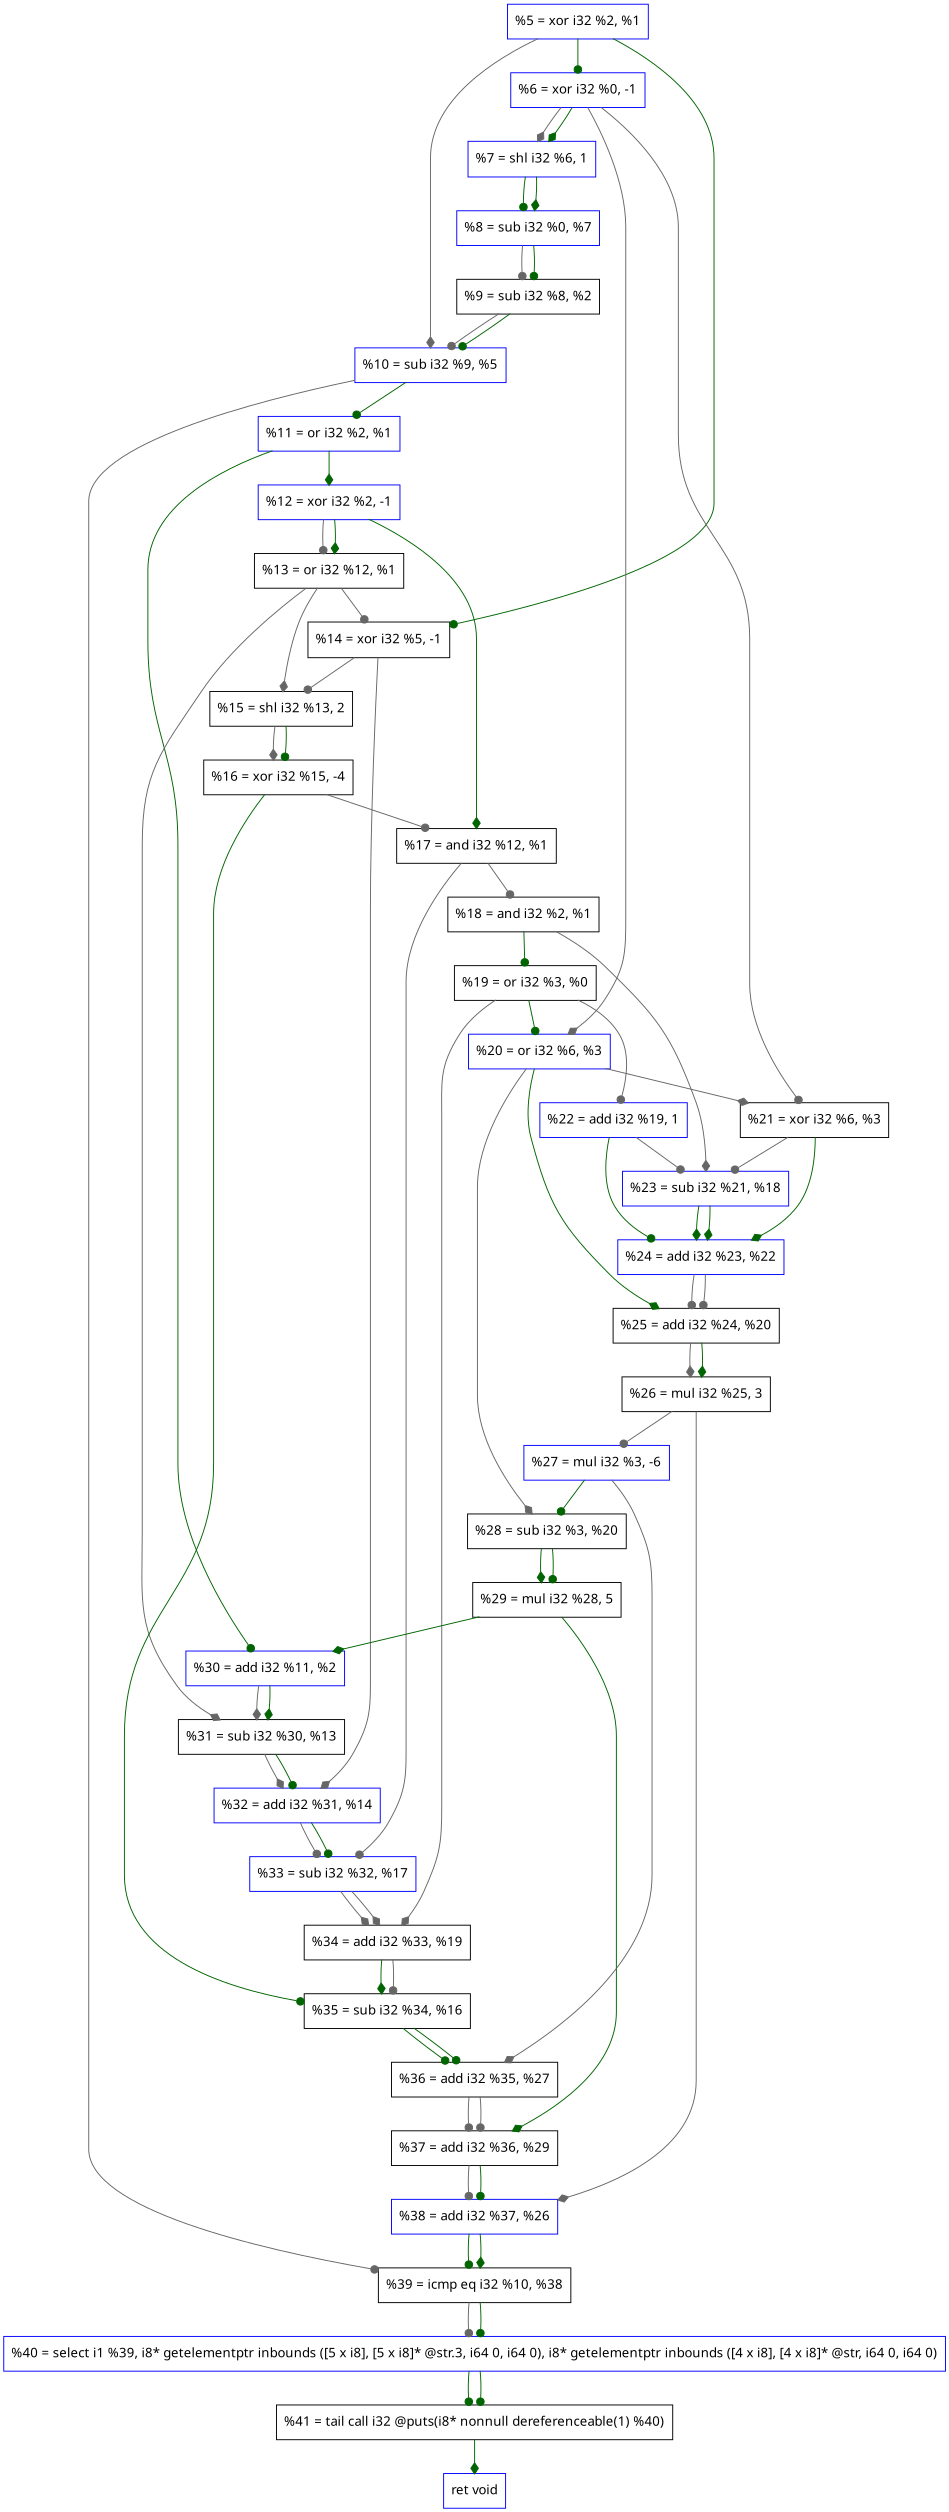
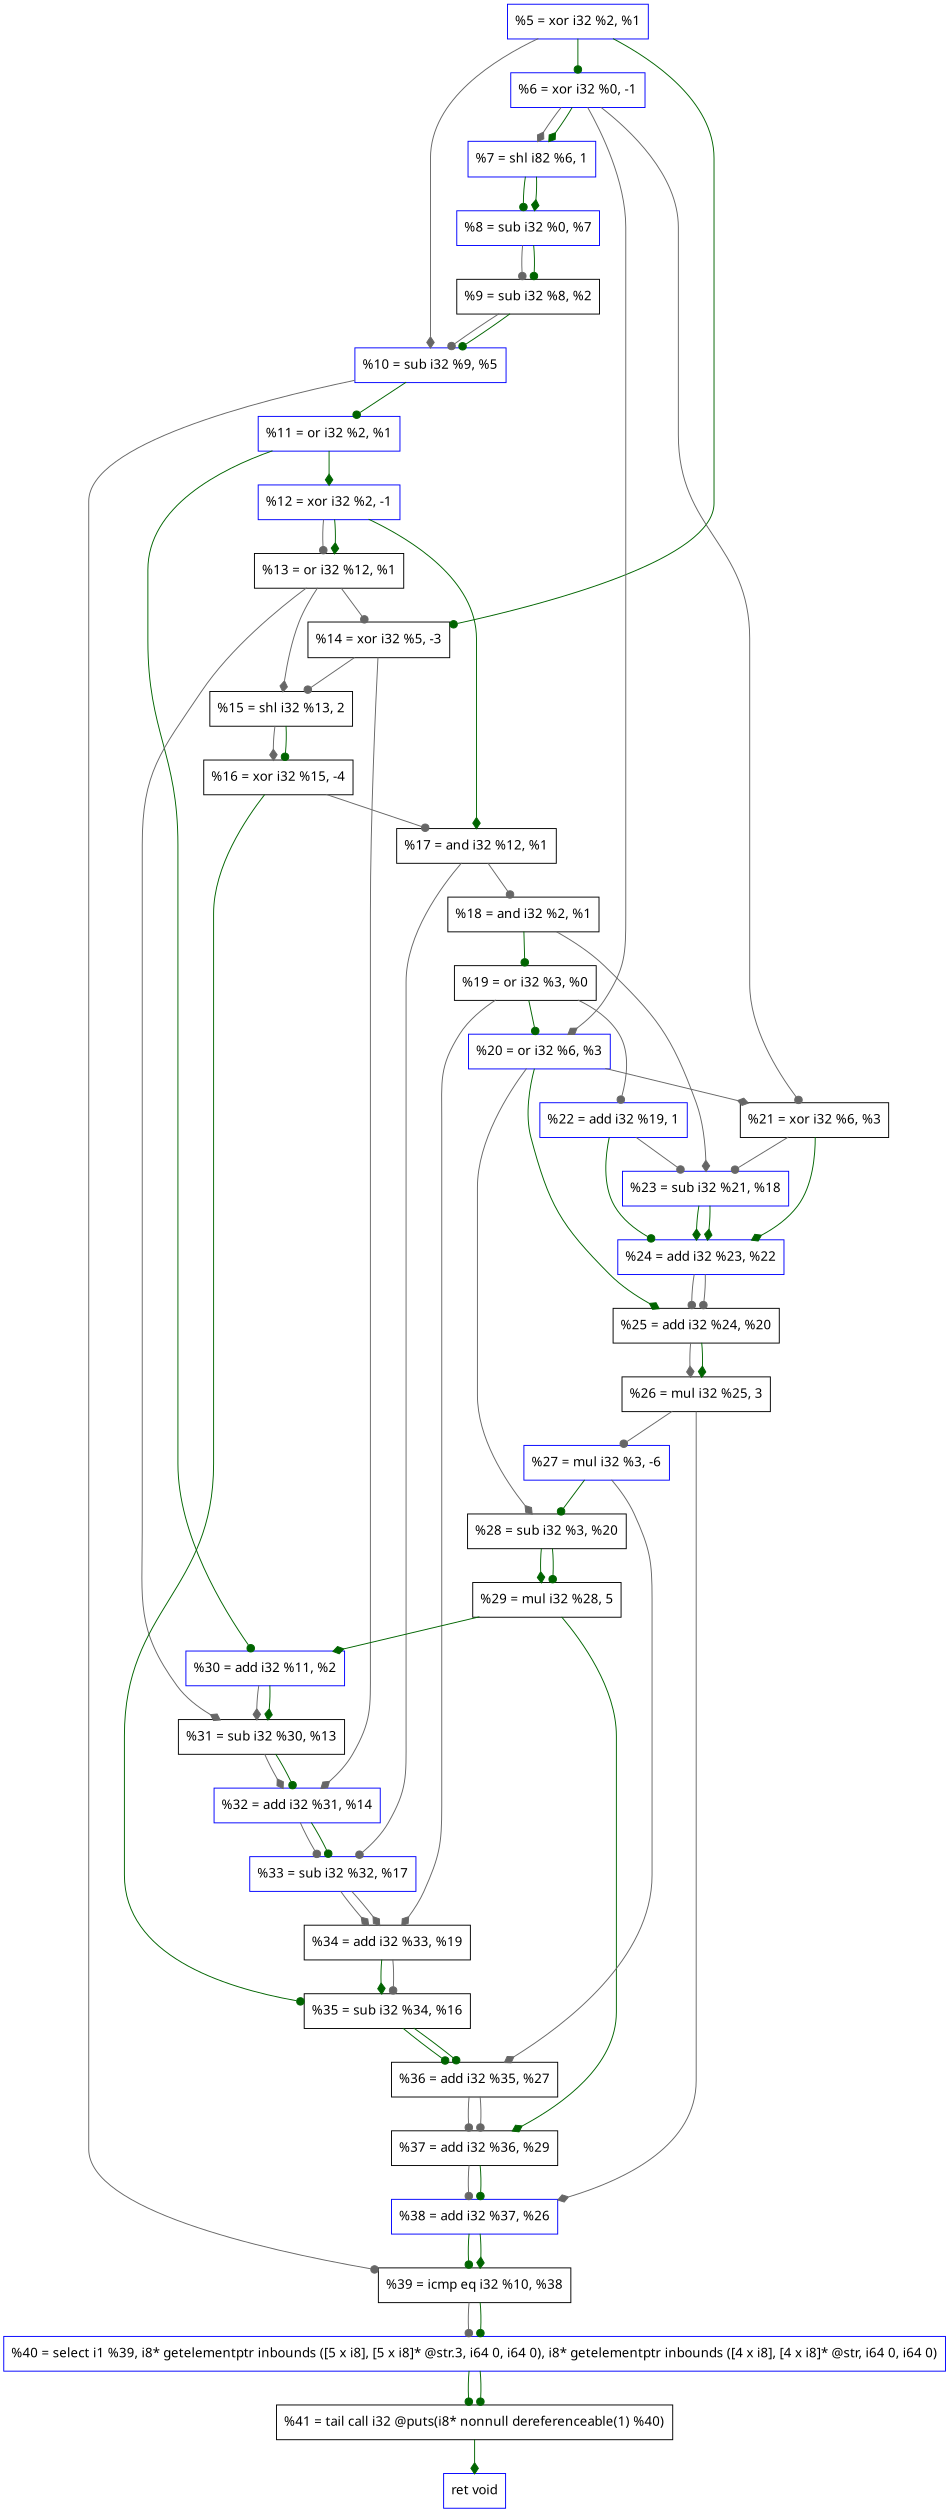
(532, 159) -> (532, 159)
(379, 640) -> (379, 640)
